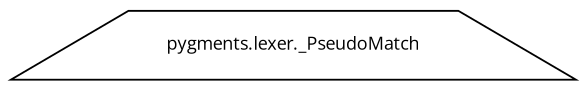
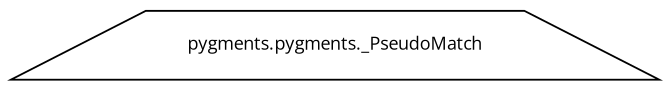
(293, 45) -> (335, 45)
